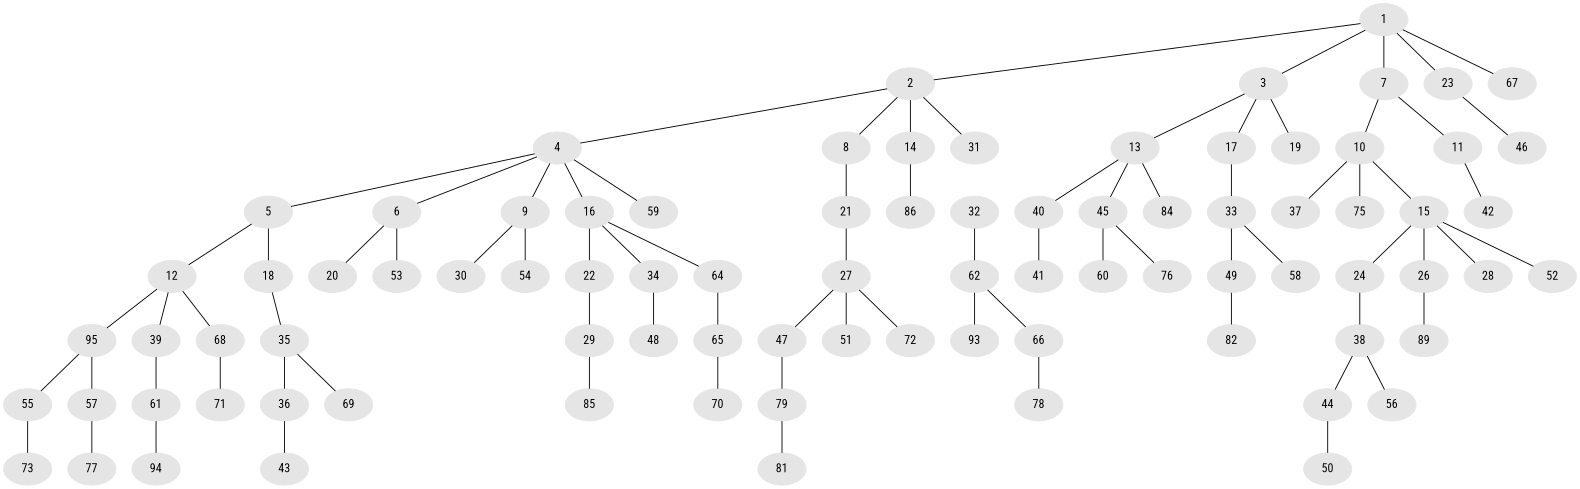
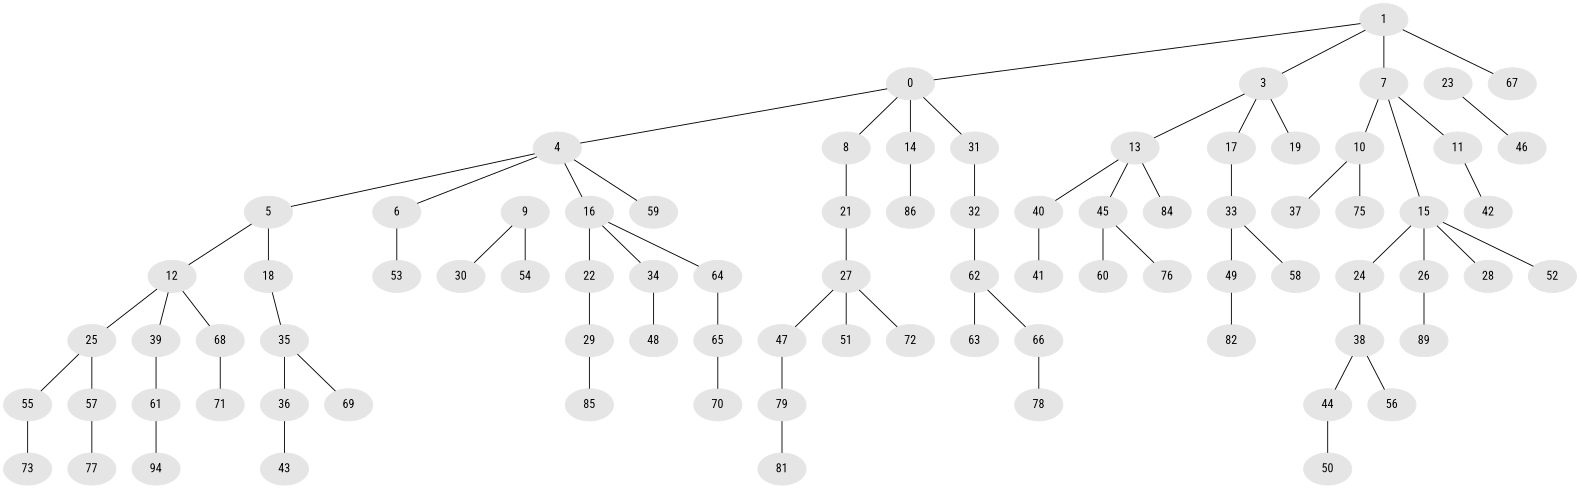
(1416, 52) -> none
(910, 84) -> (910, 84)
(541, 180) -> none
none -> (975, 180)
(1392, 180) -> (1404, 148)
(333, 276) -> none
(92, 341) -> (92, 341)
(975, 341) -> (975, 341)
